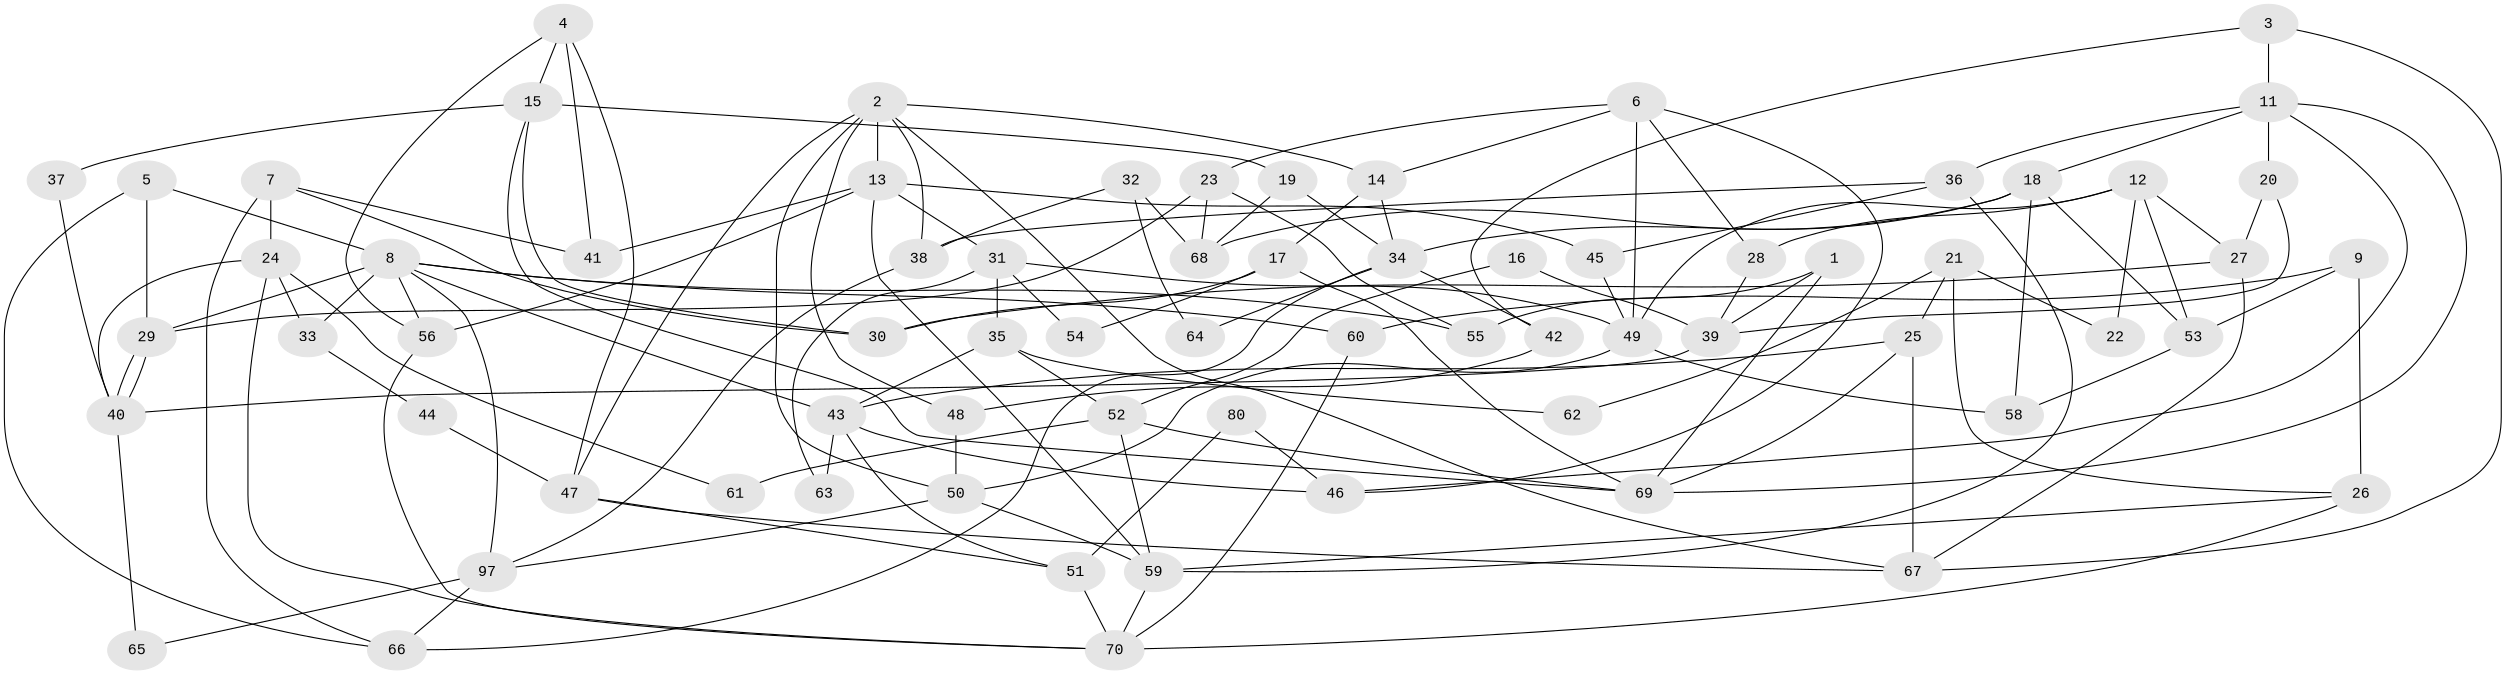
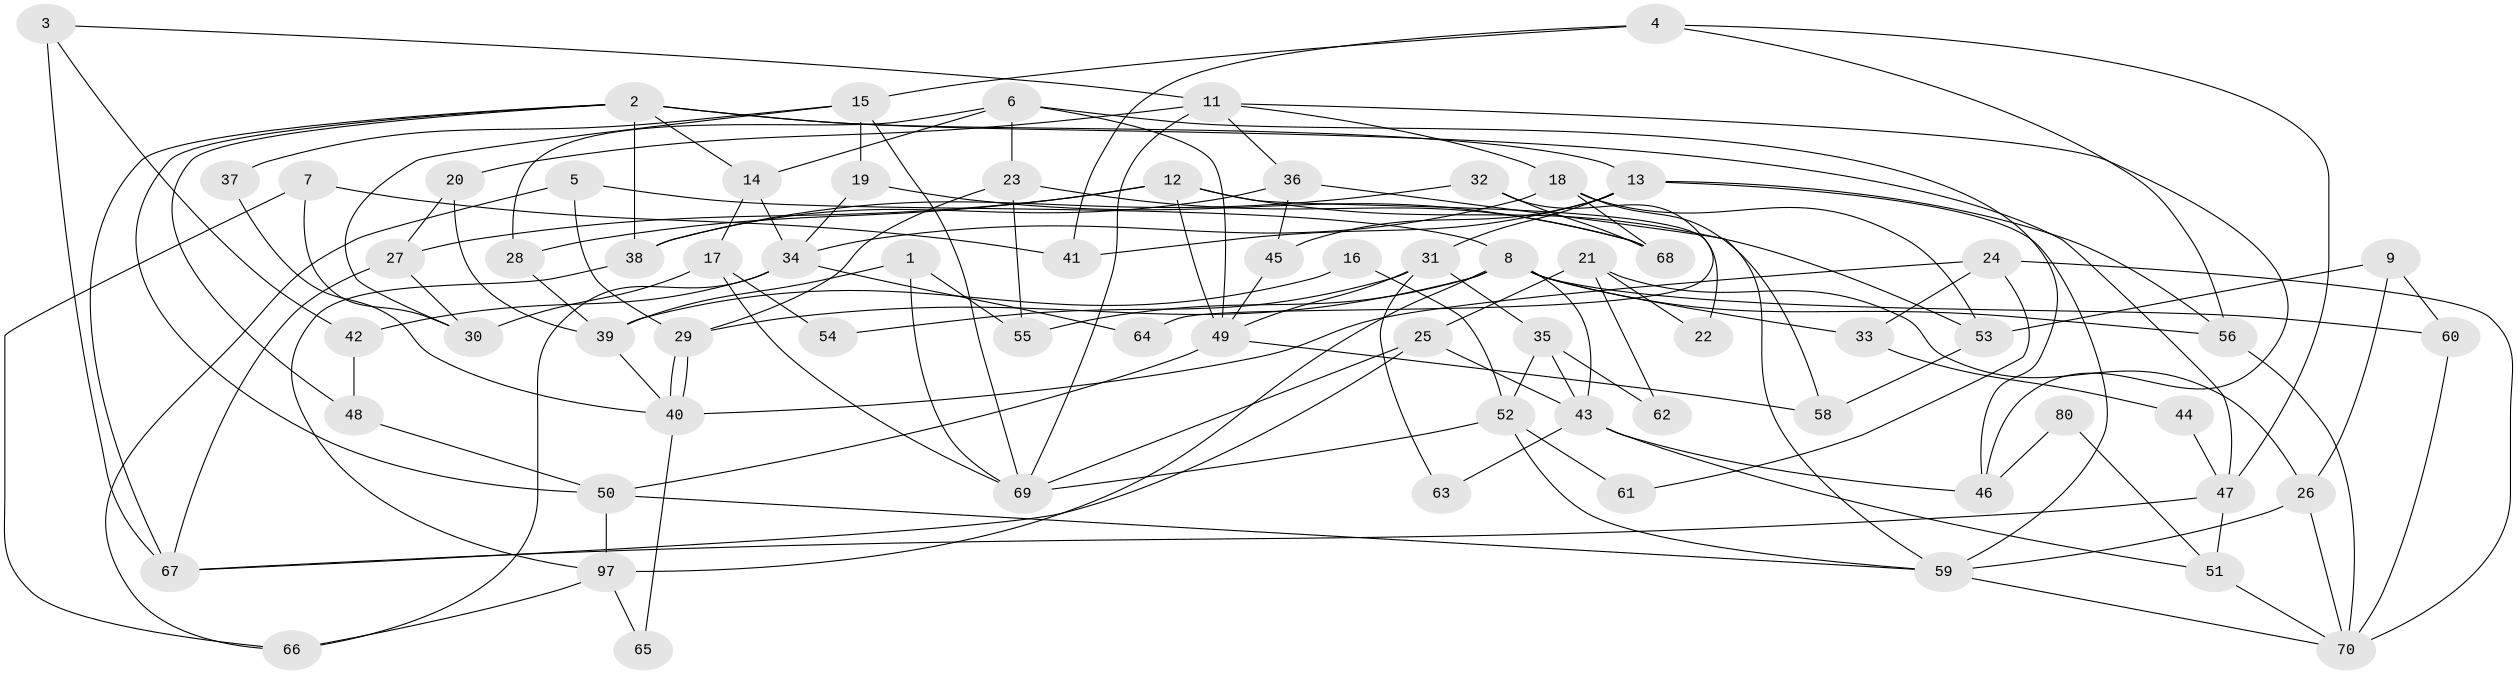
(271, 213) -> none
